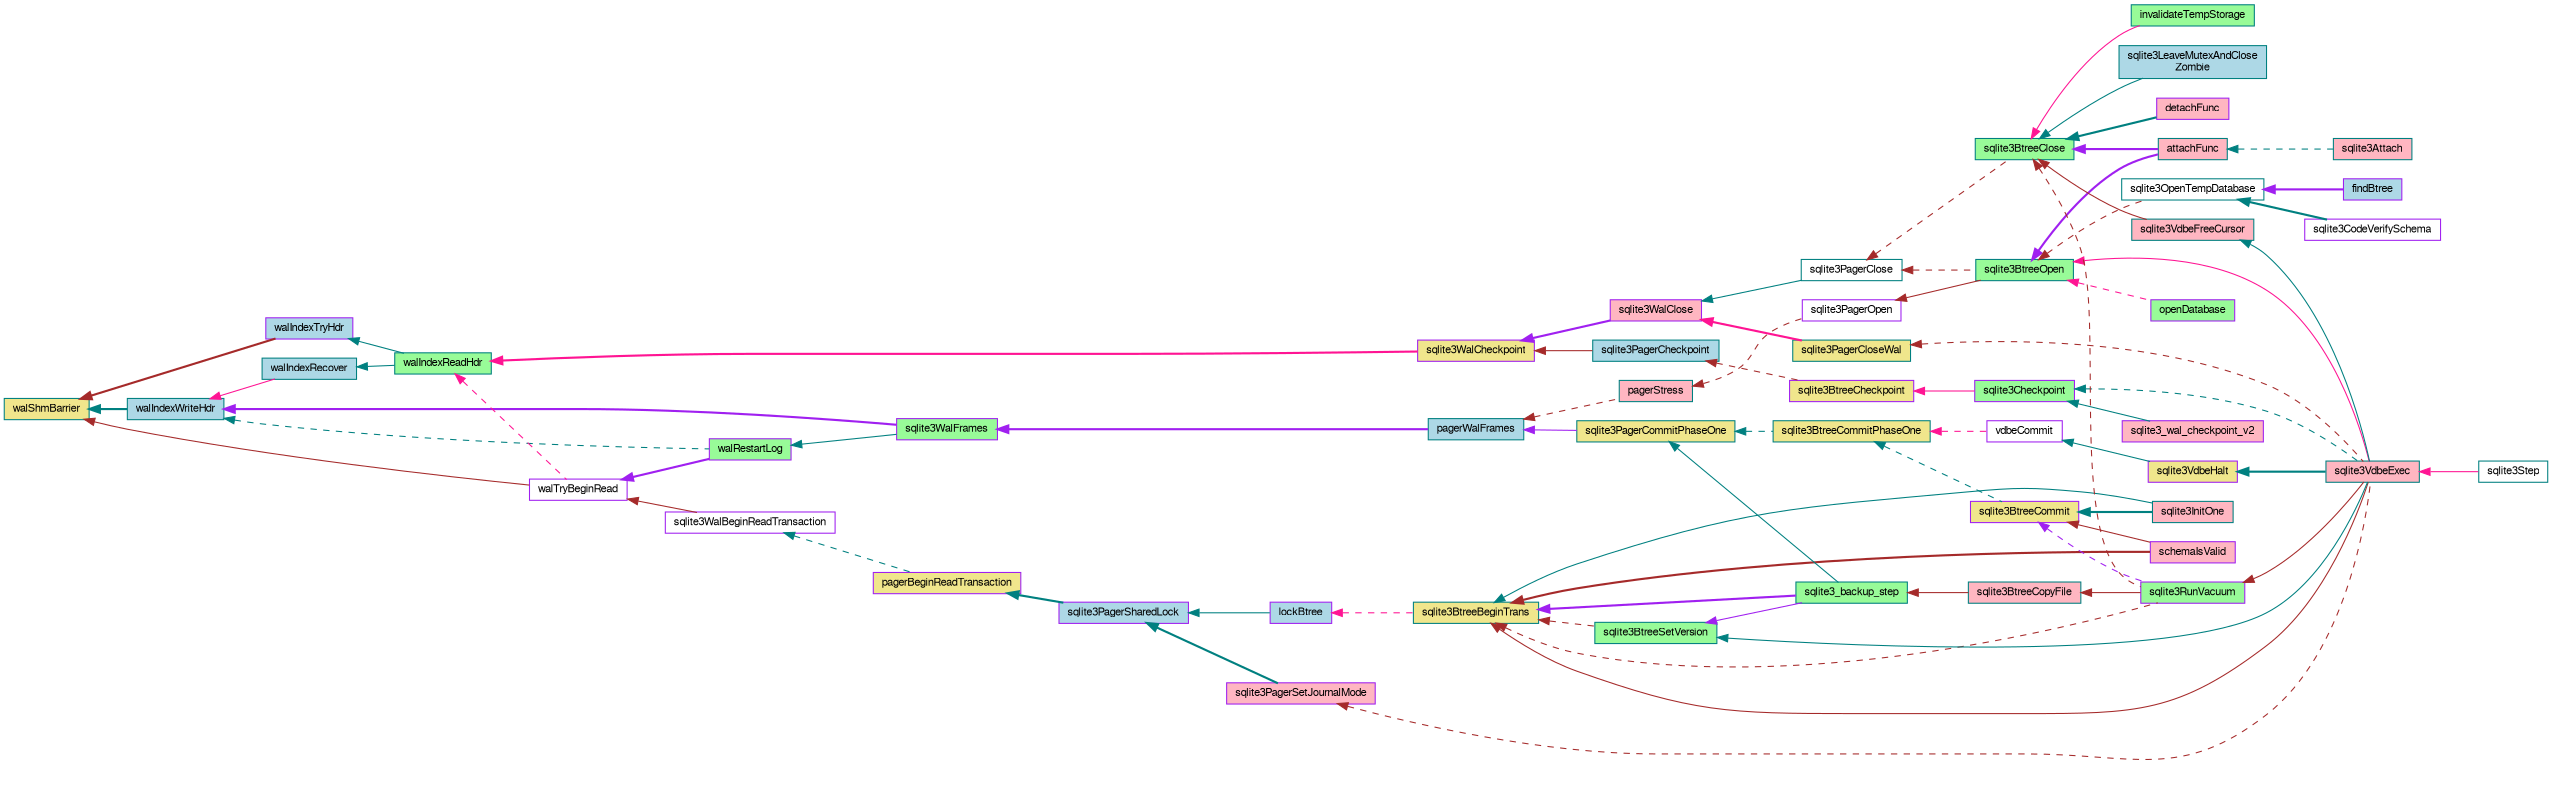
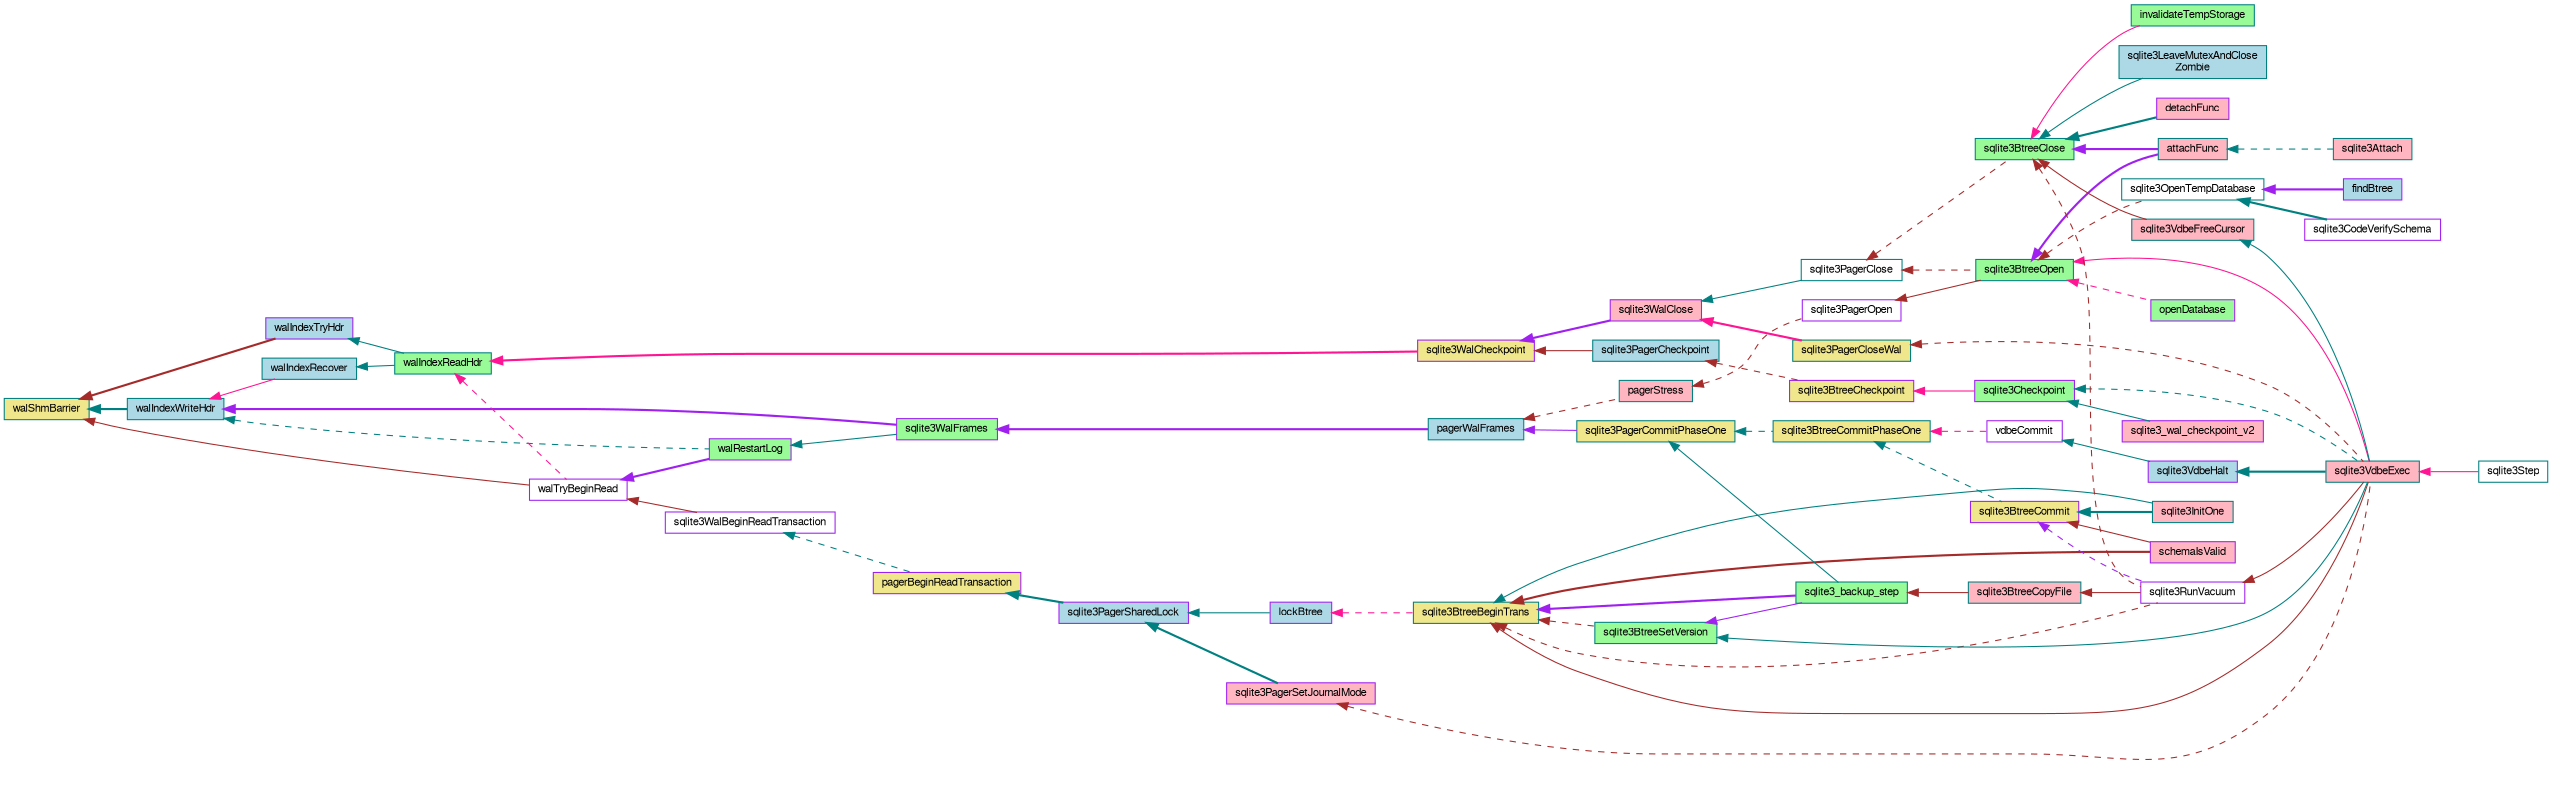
(2193, 472) -> (2193, 472)
(2193, 593) -> (2193, 593)
